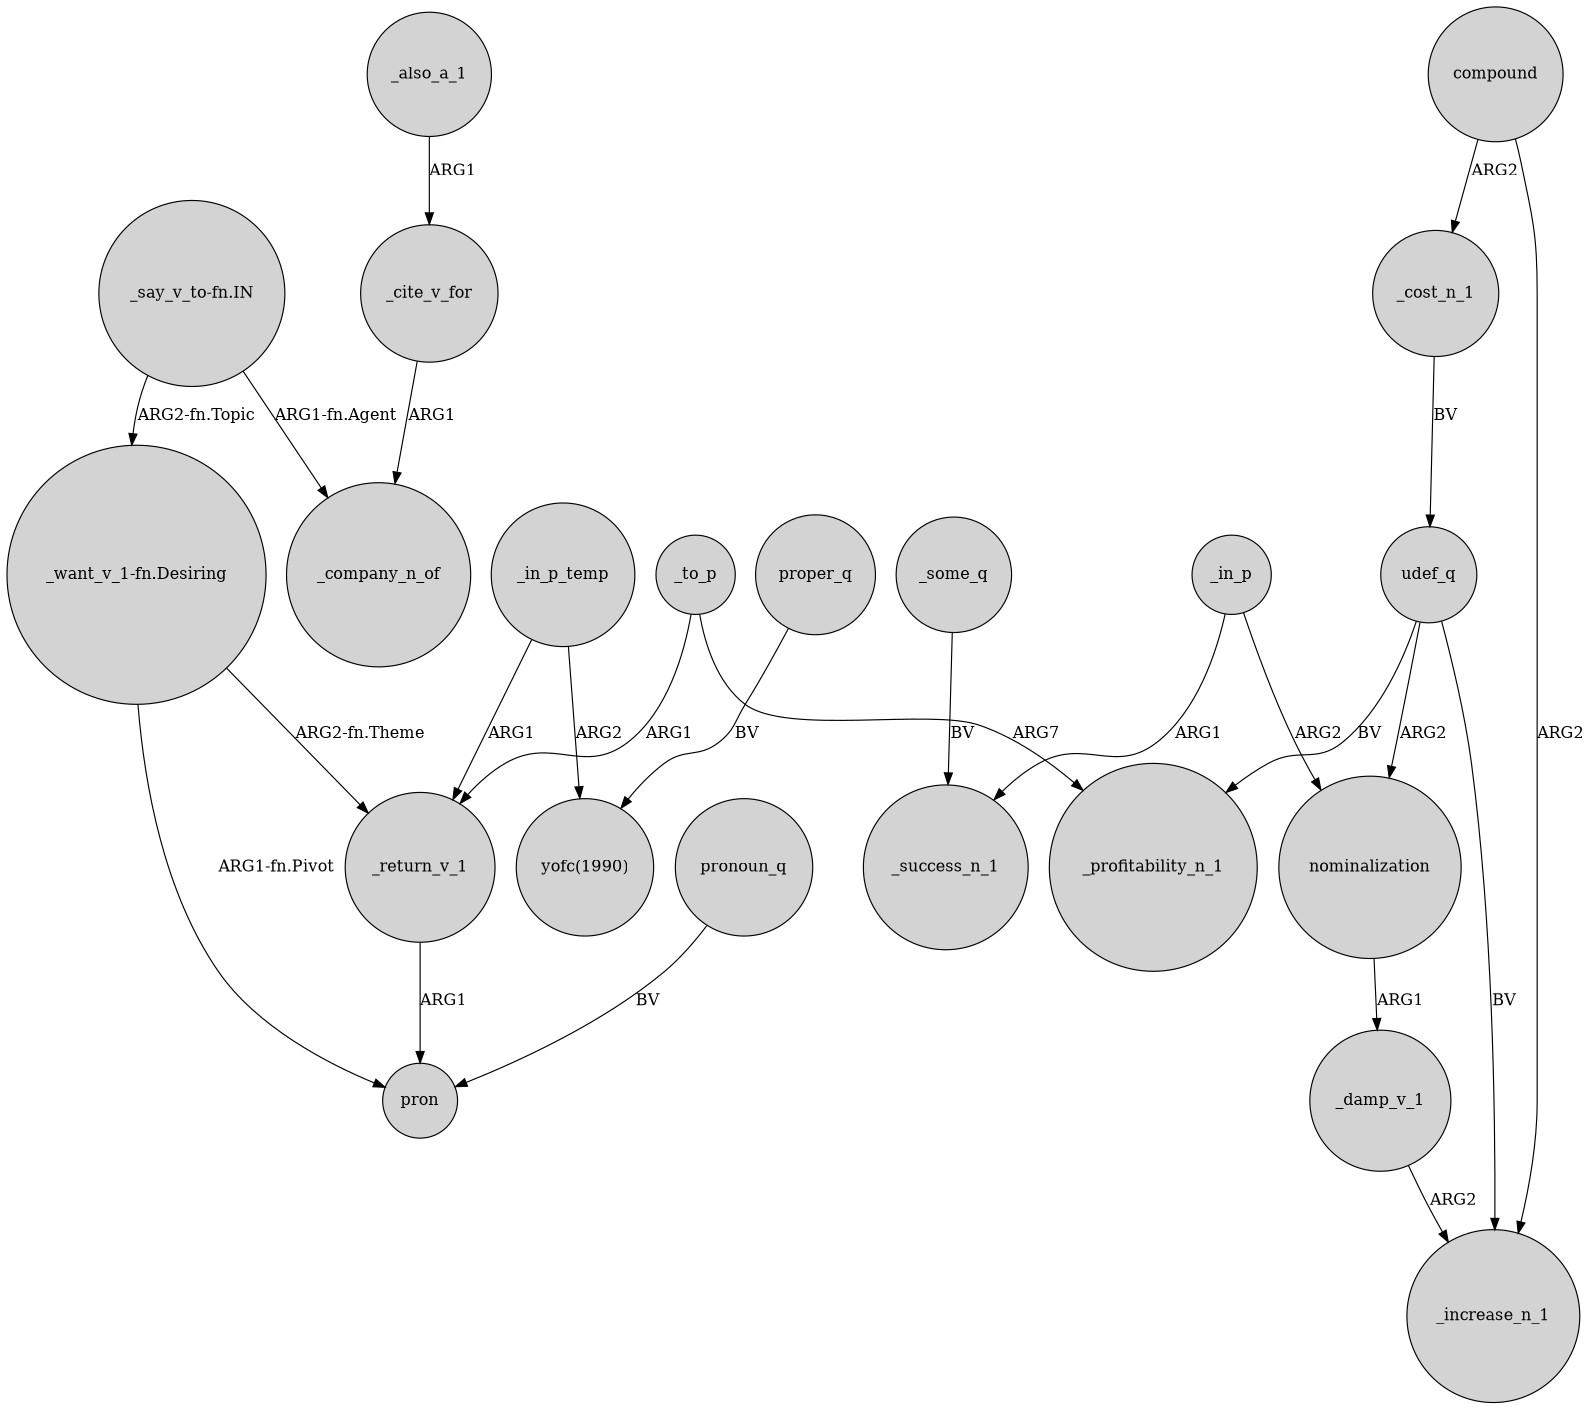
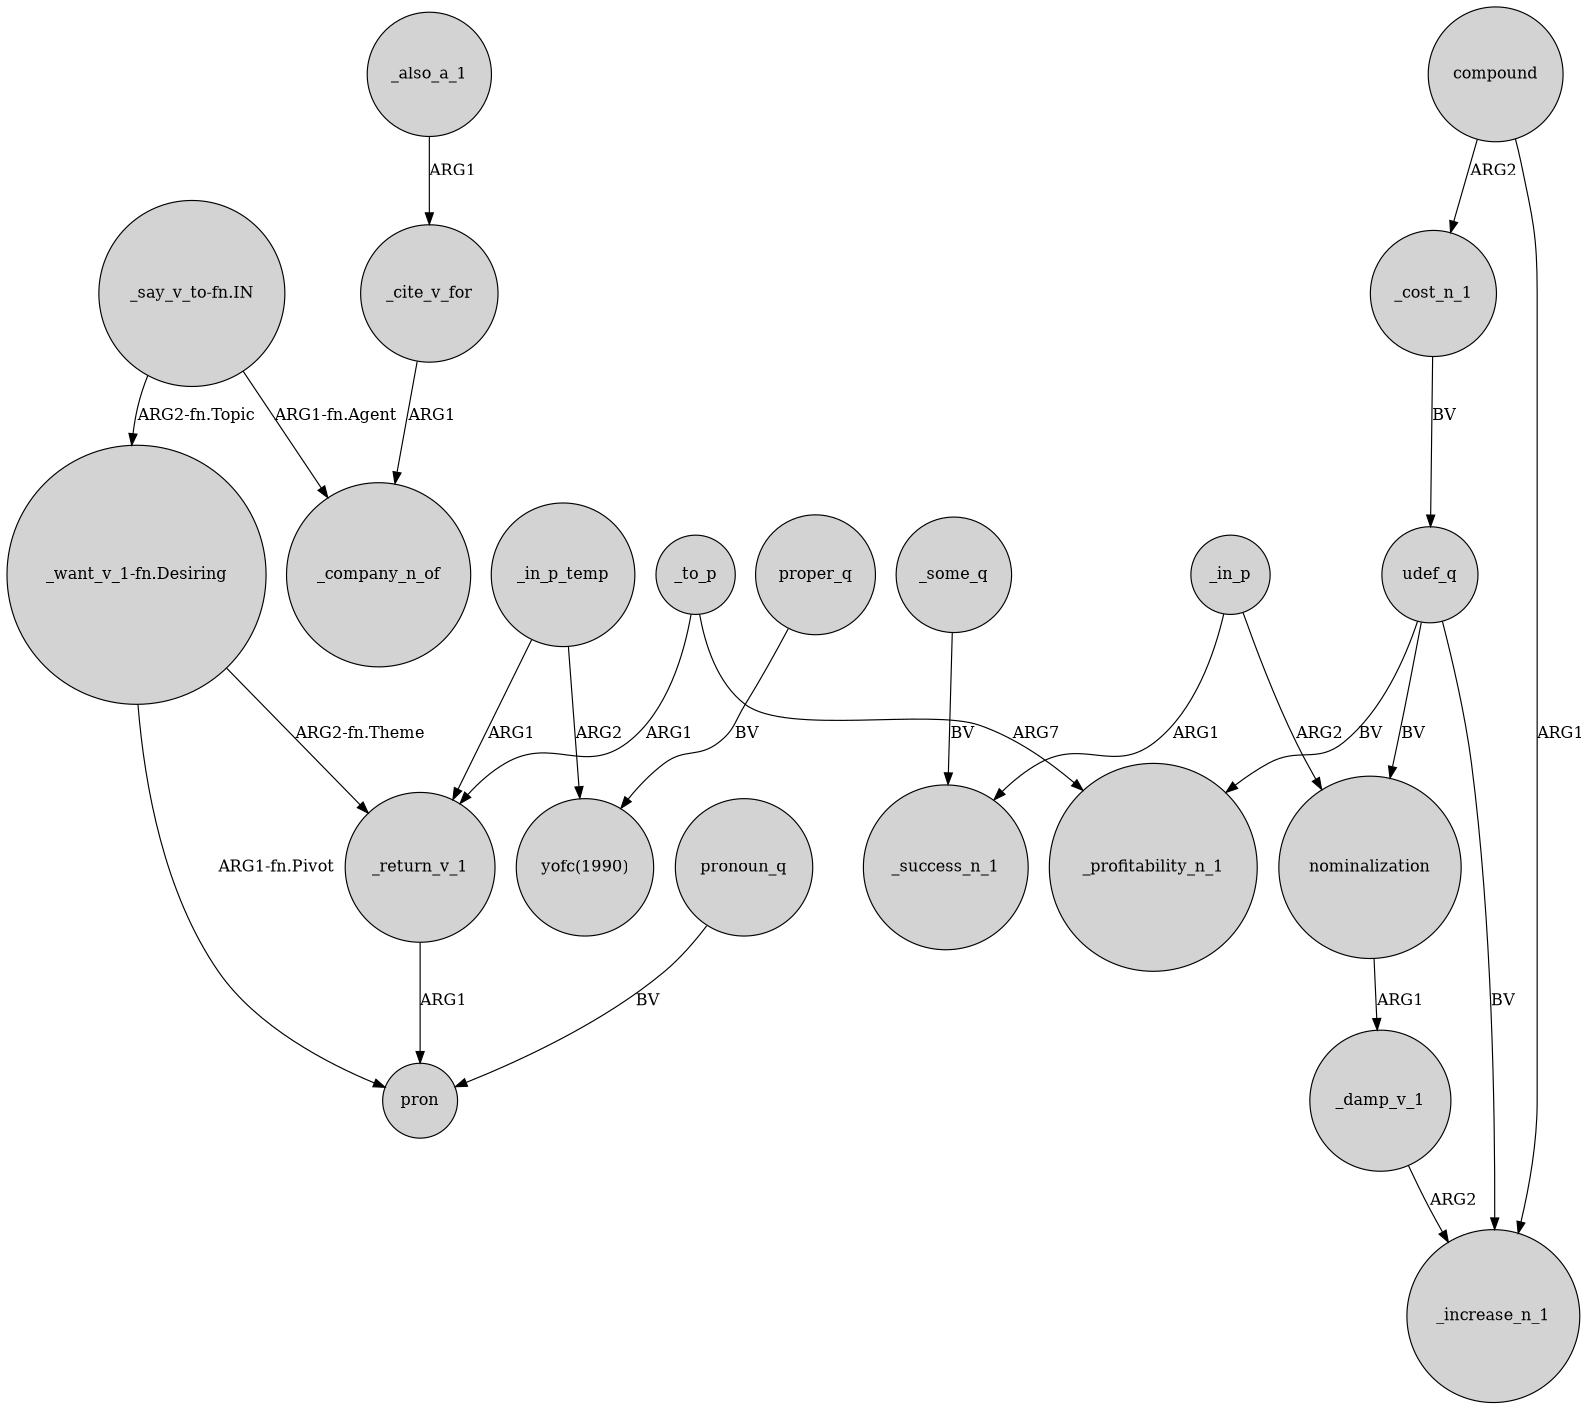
(1424, 734) -> (1413, 734)
(1561, 734) -> (1561, 734)
